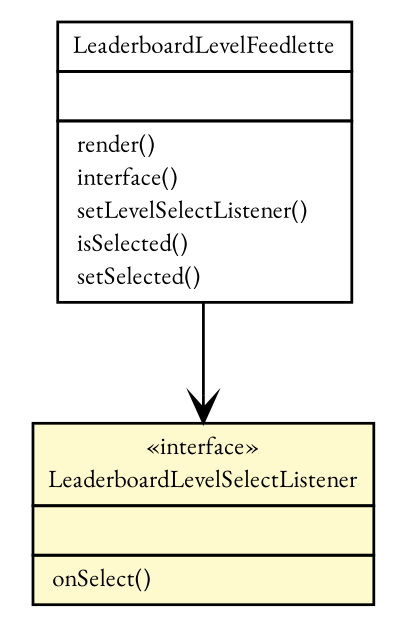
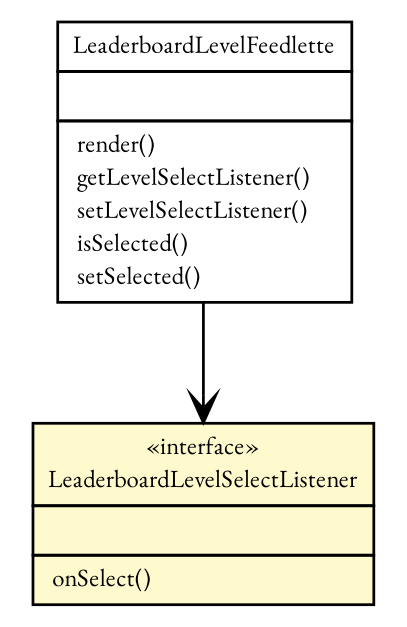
(126, 177) -> (192, 177)
